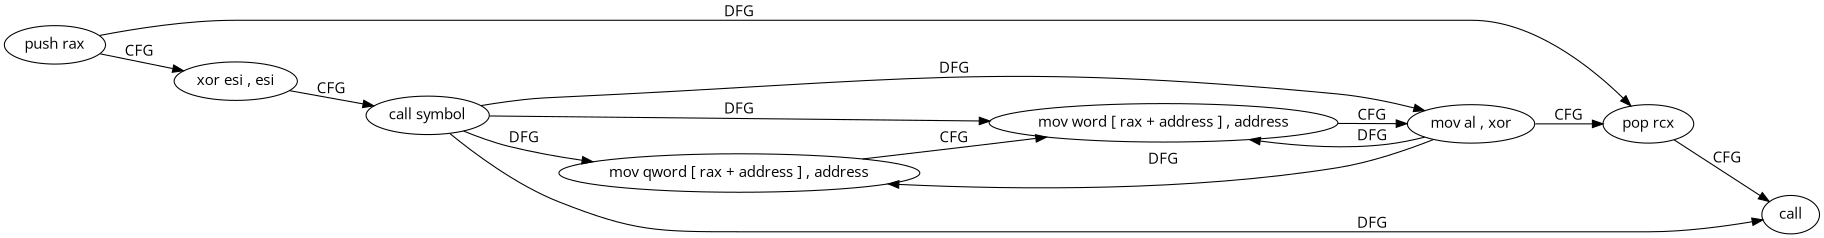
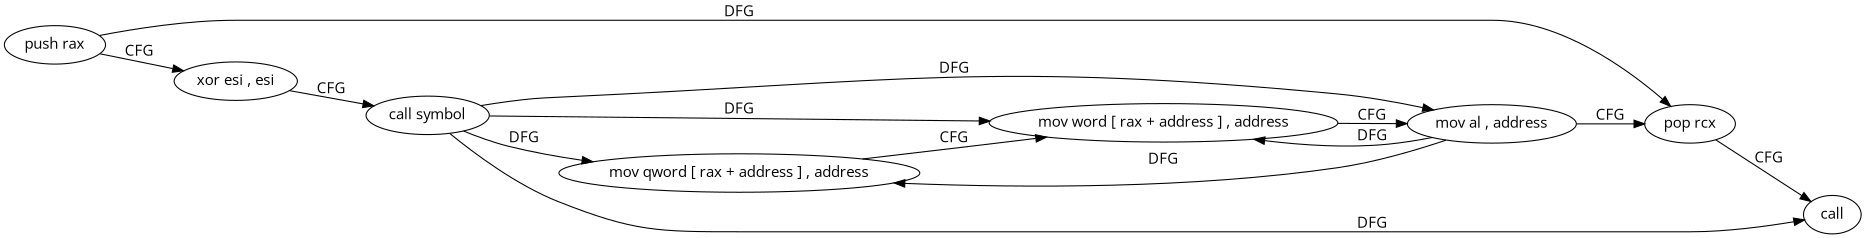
(1471, 124) -> (1492, 124)
